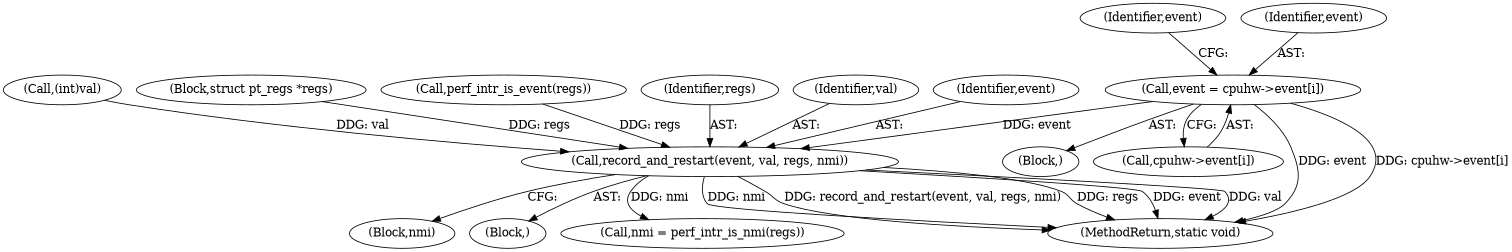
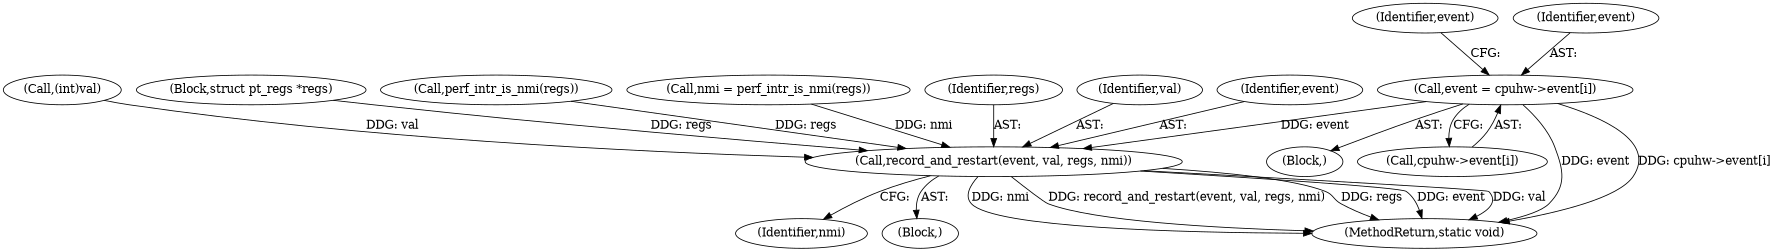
(504, 90) -> (496, 90)
(629, 195) -> (877, 124)
(402, 233) -> (801, 233)
